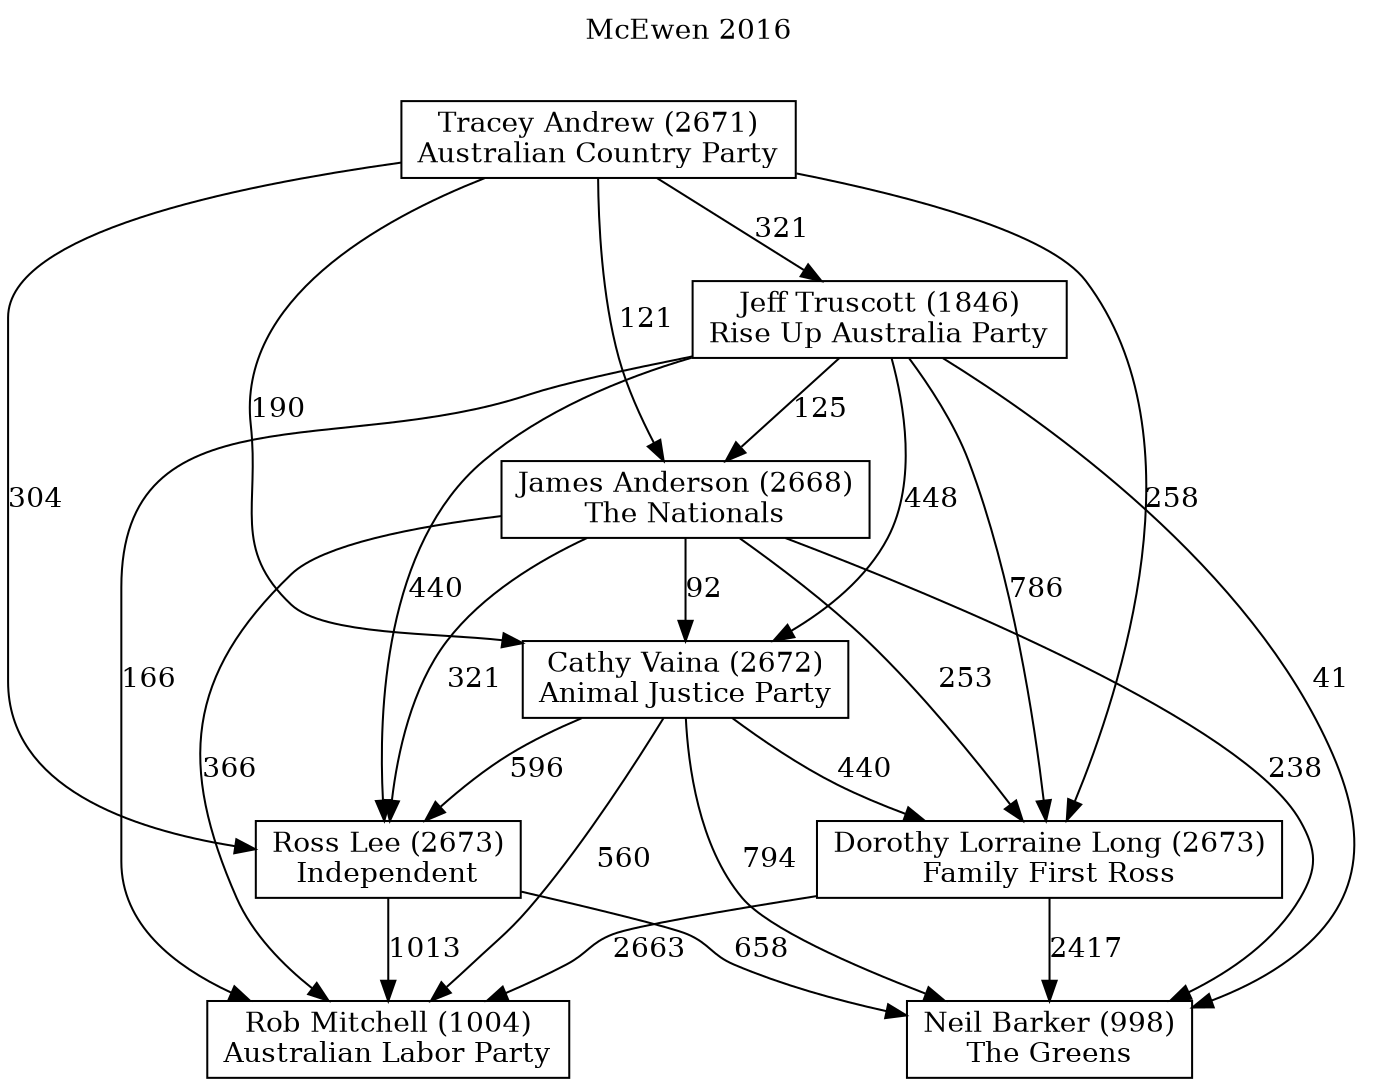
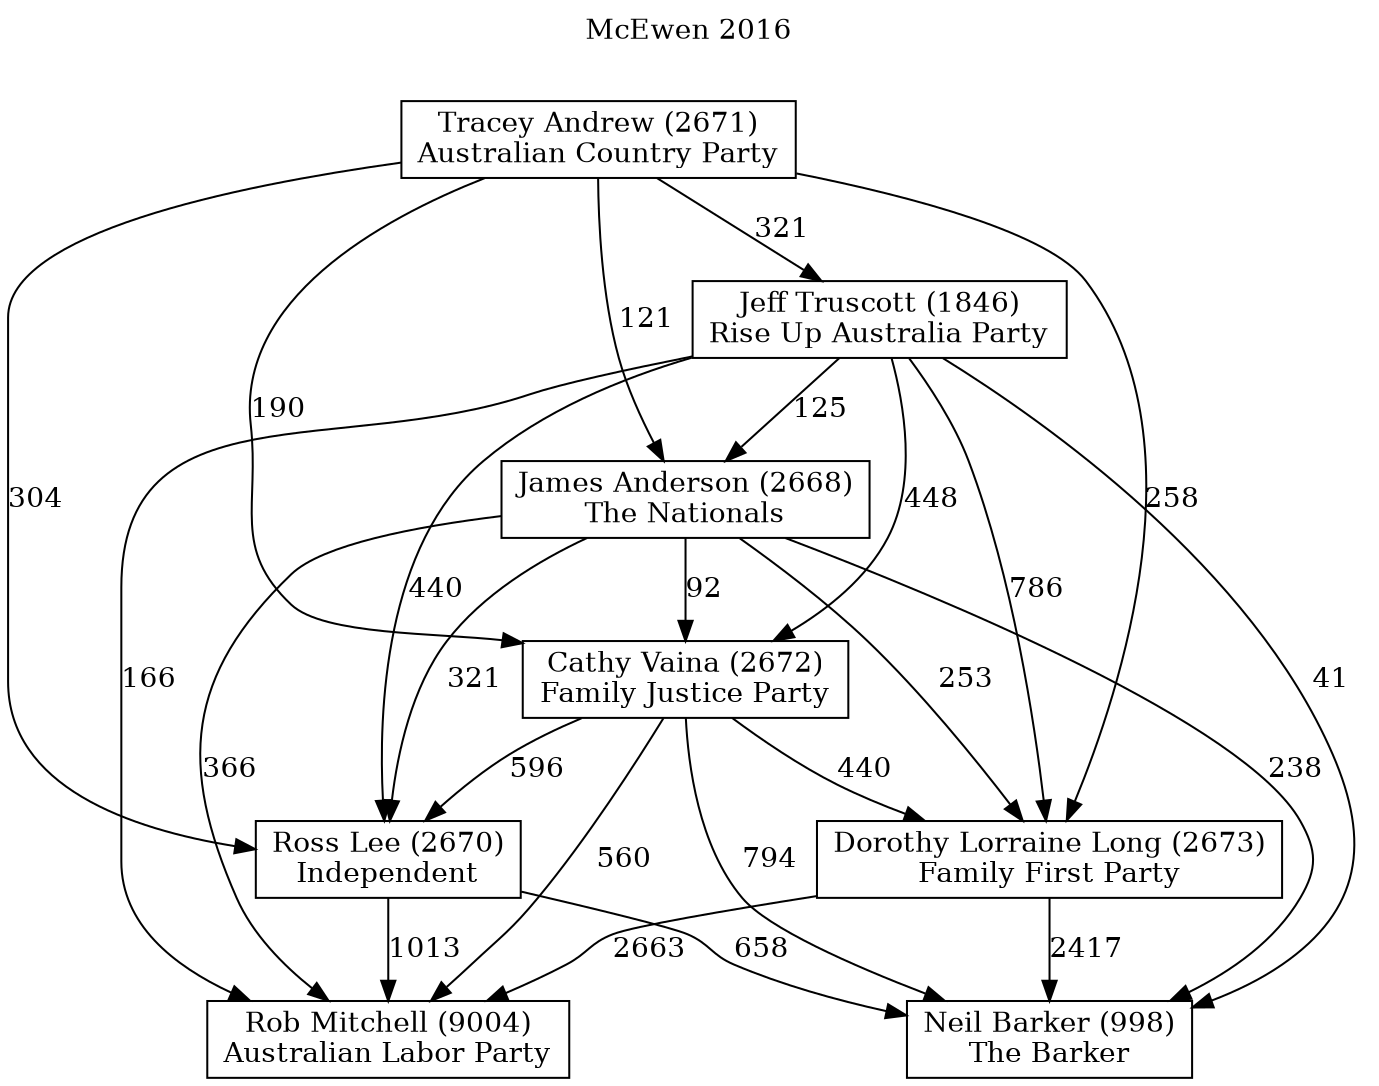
(686, 679) -> (686, 679)
(388, 859) -> (388, 859)
(1050, 859) -> (1050, 859)
(388, 1039) -> (388, 1039)
(1050, 1039) -> (1050, 1039)
